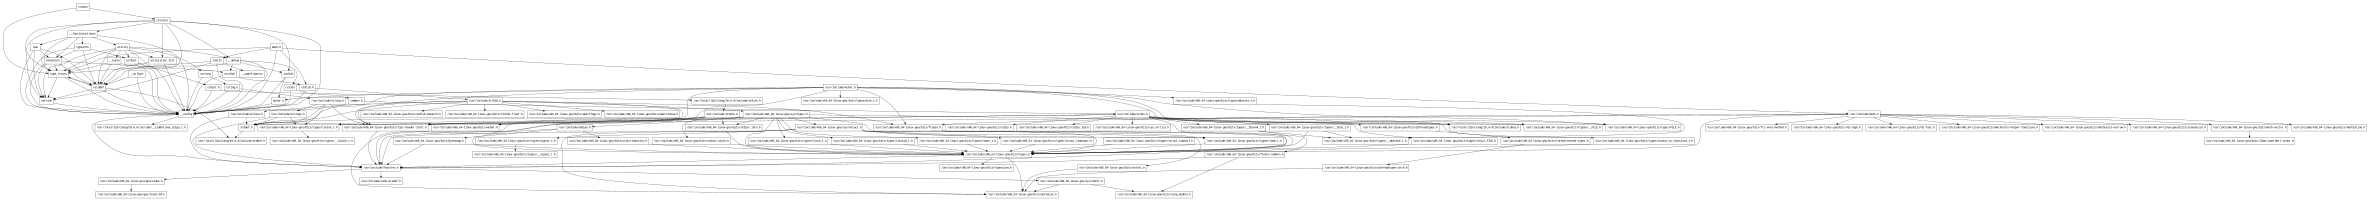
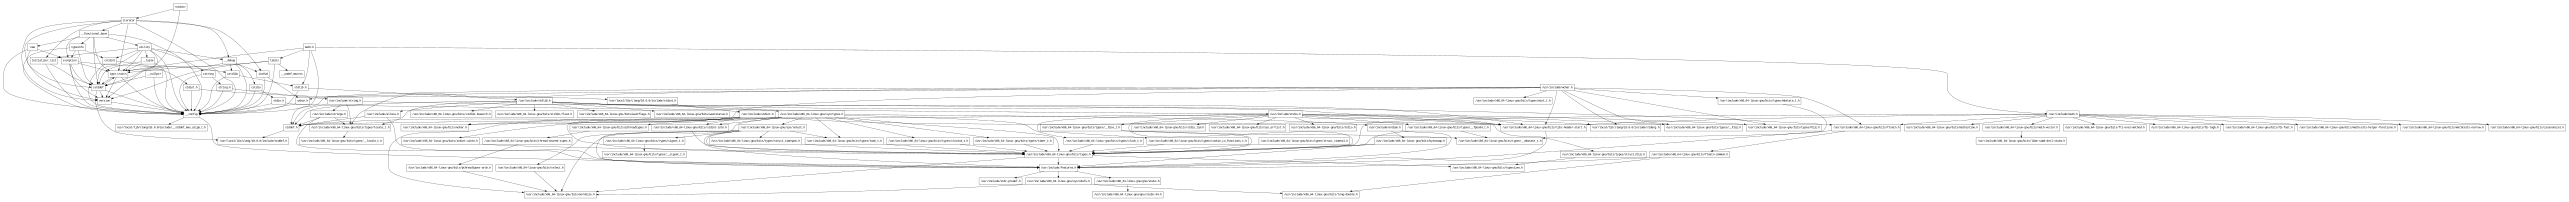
(67, 60) -> (95, 60)
(356, 101) -> (279, 101)
(608, 141) -> none
(1270, 149) -> (1554, 160)
